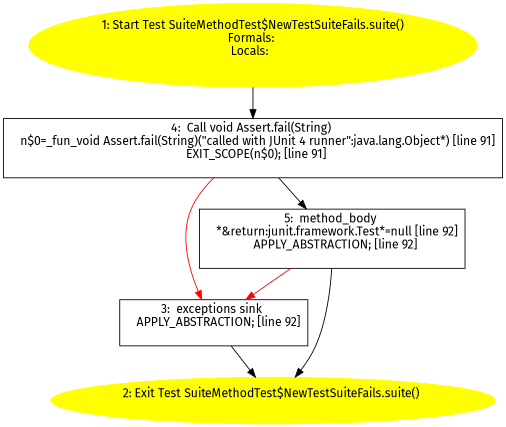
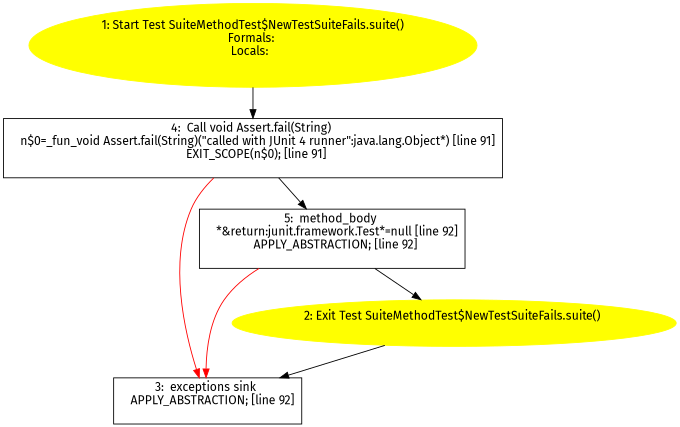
(241, 358) -> (337, 360)
